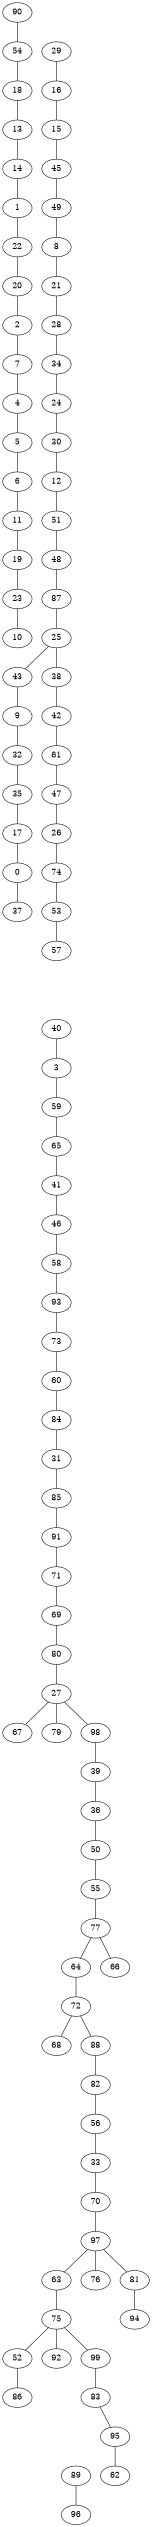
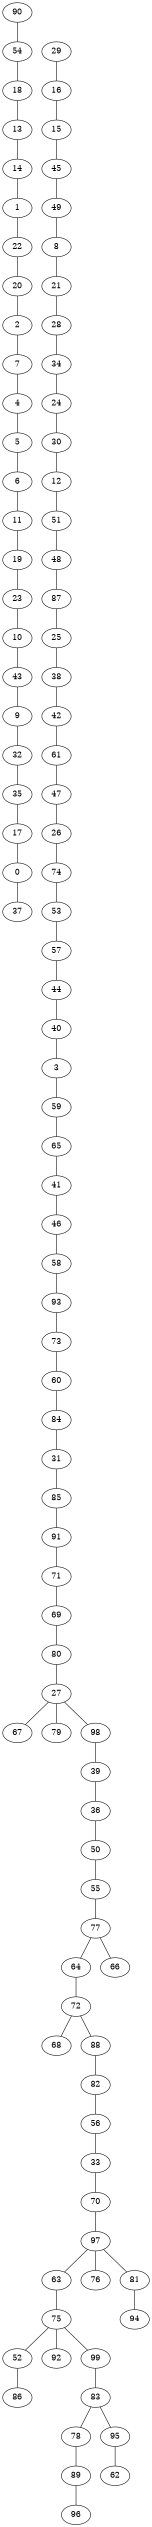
(37, 658) -> (17, 658)
none -> (56, 990)
none -> (76, 2437)
